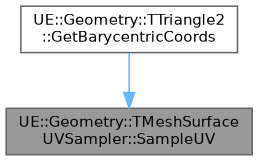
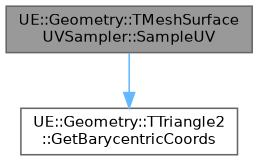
(129, 73) -> (129, 73)
